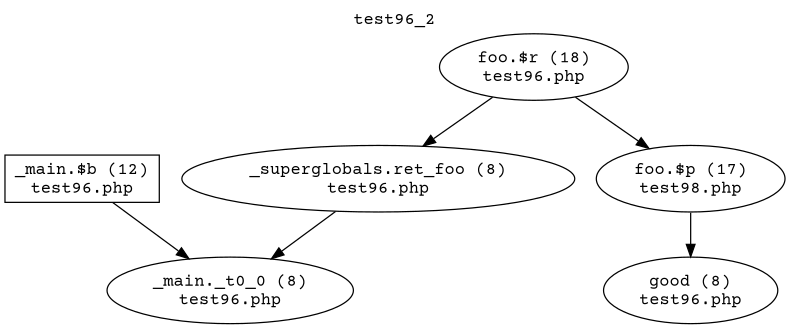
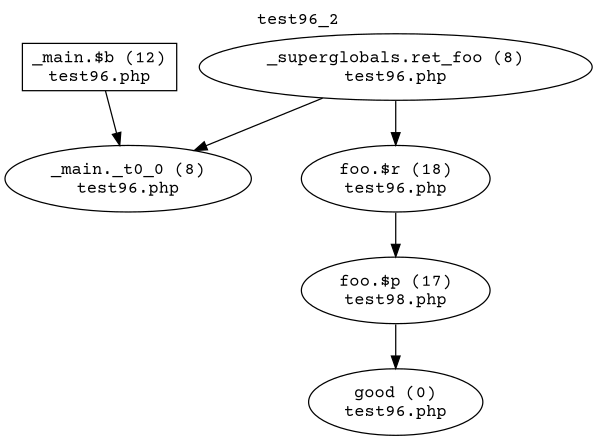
(463, 118) -> (396, 117)
(691, 290) -> (396, 402)
